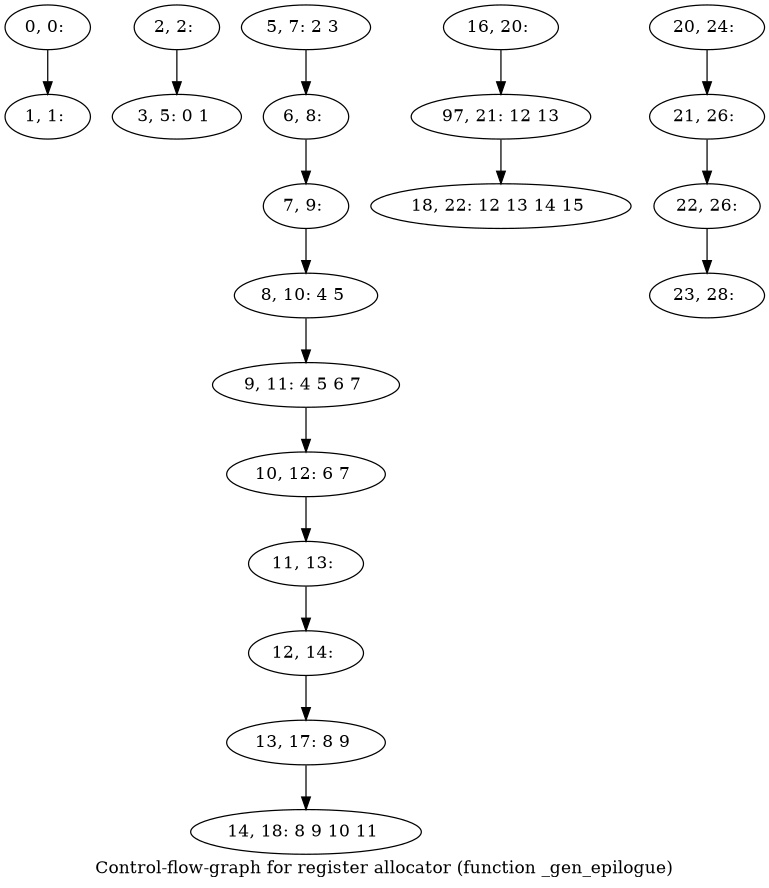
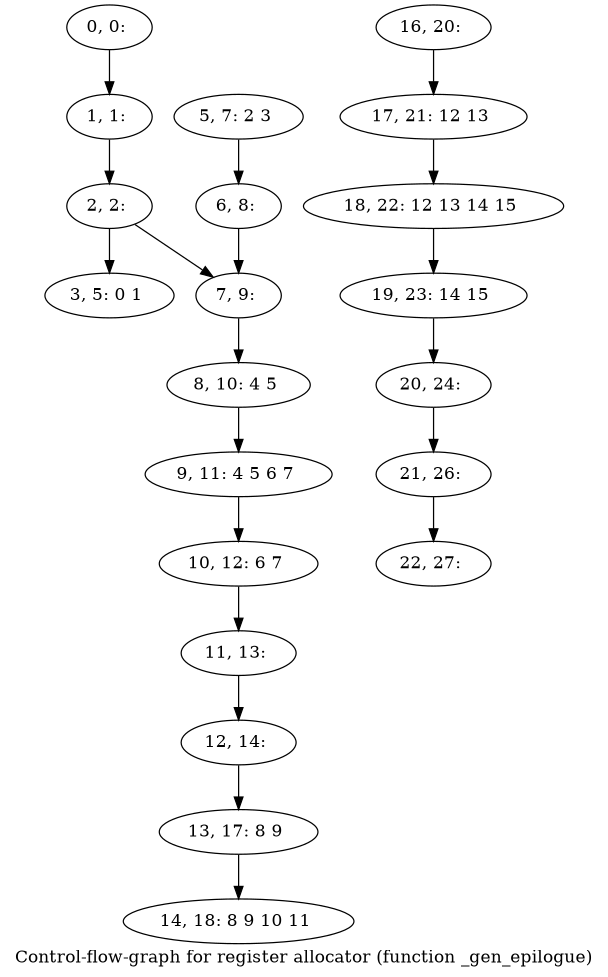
(501, 117) -> (434, 117)
none -> (109, 155)
(707, 206) -> (434, 564)
none -> (169, 247)
none -> (434, 296)
(707, 296) -> none
